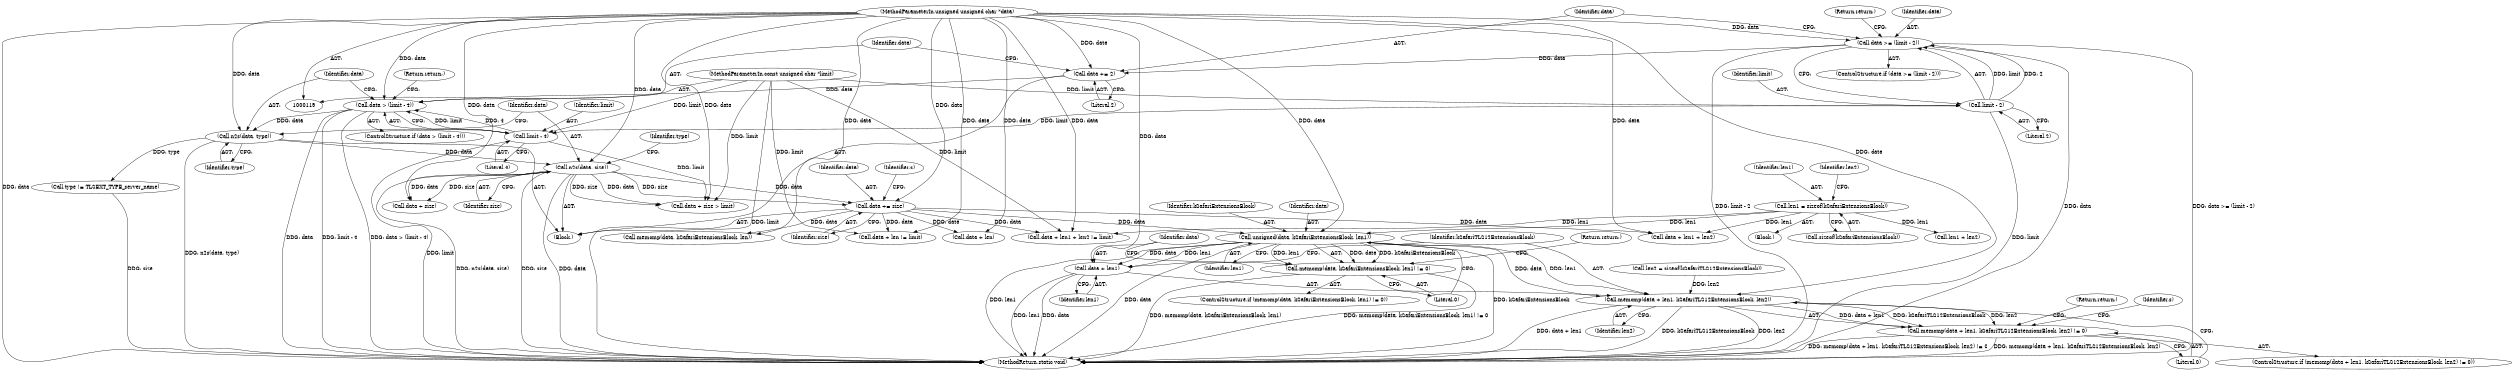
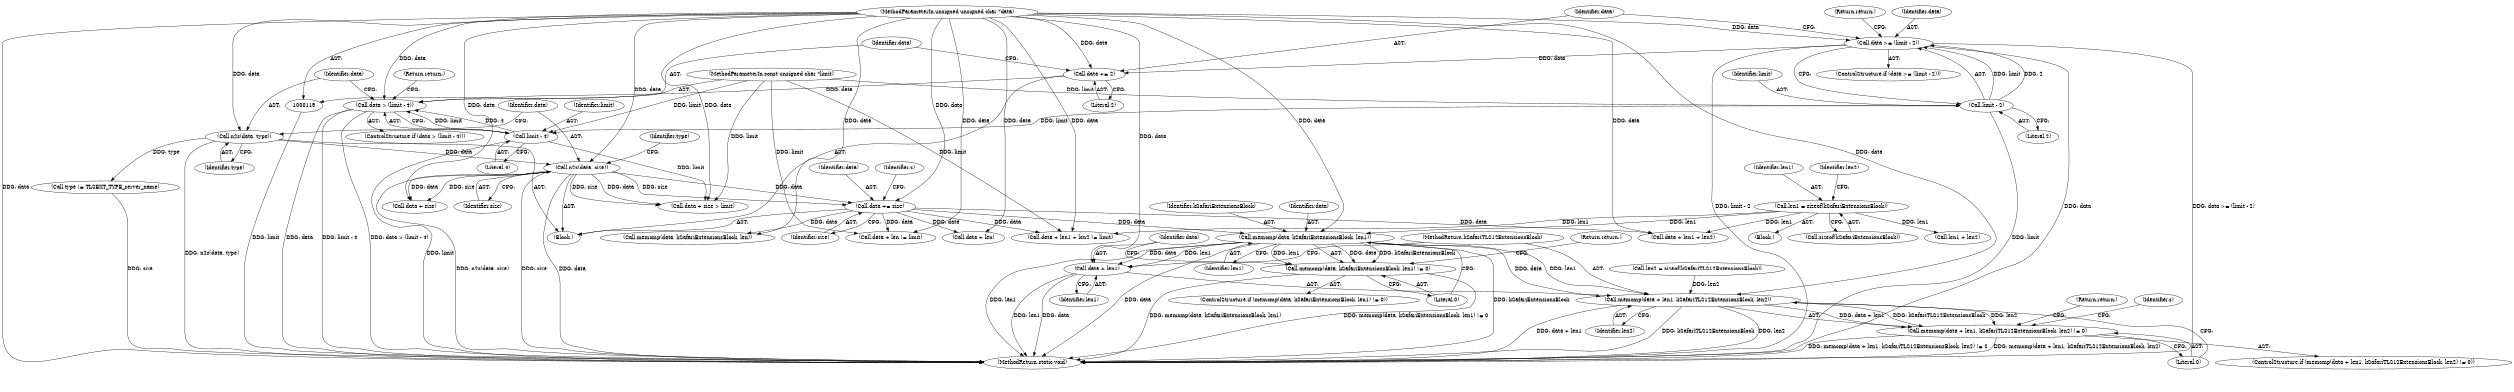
(303, 115) -> none
(1305, 238) -> (1305, 238)
(1482, 238) -> (1482, 238)
(597, 323) -> (322, 352)
